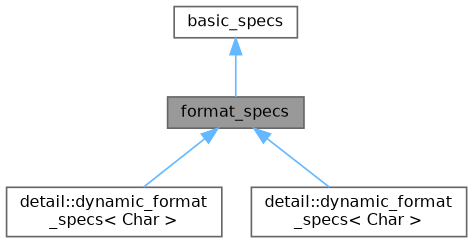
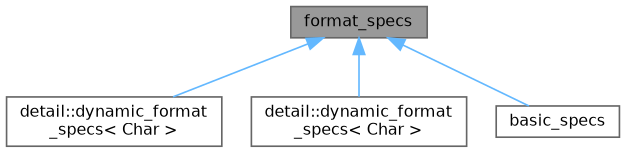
(236, 76) -> (466, 75)
